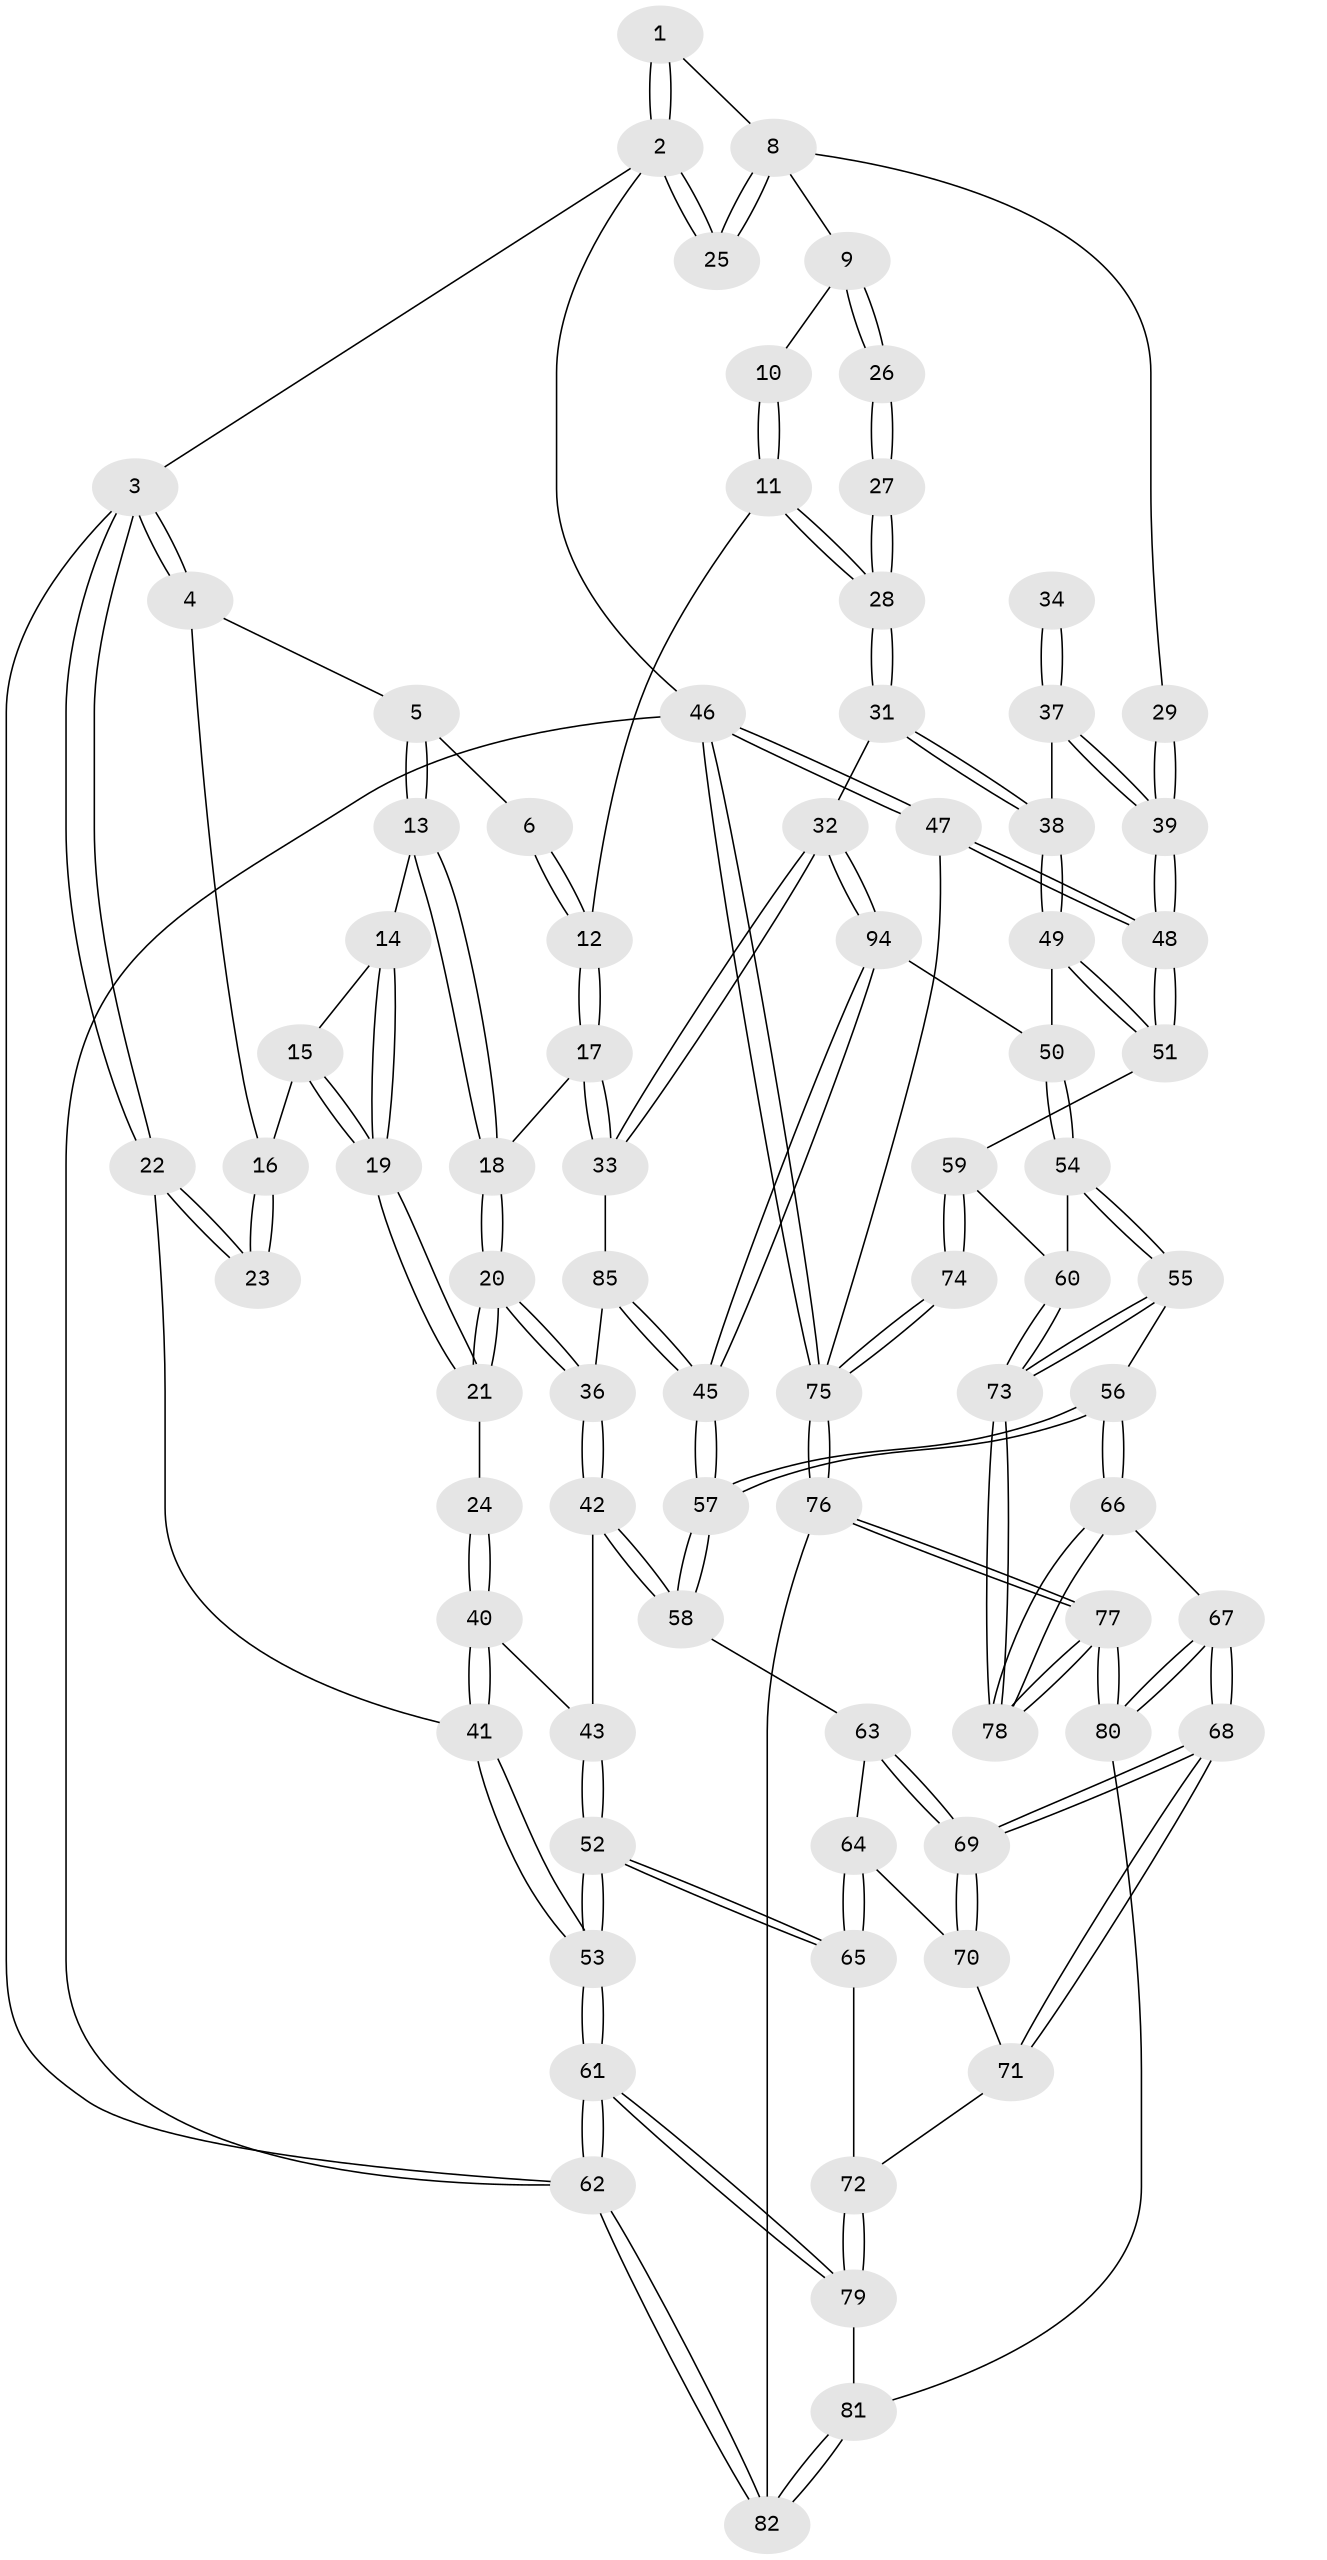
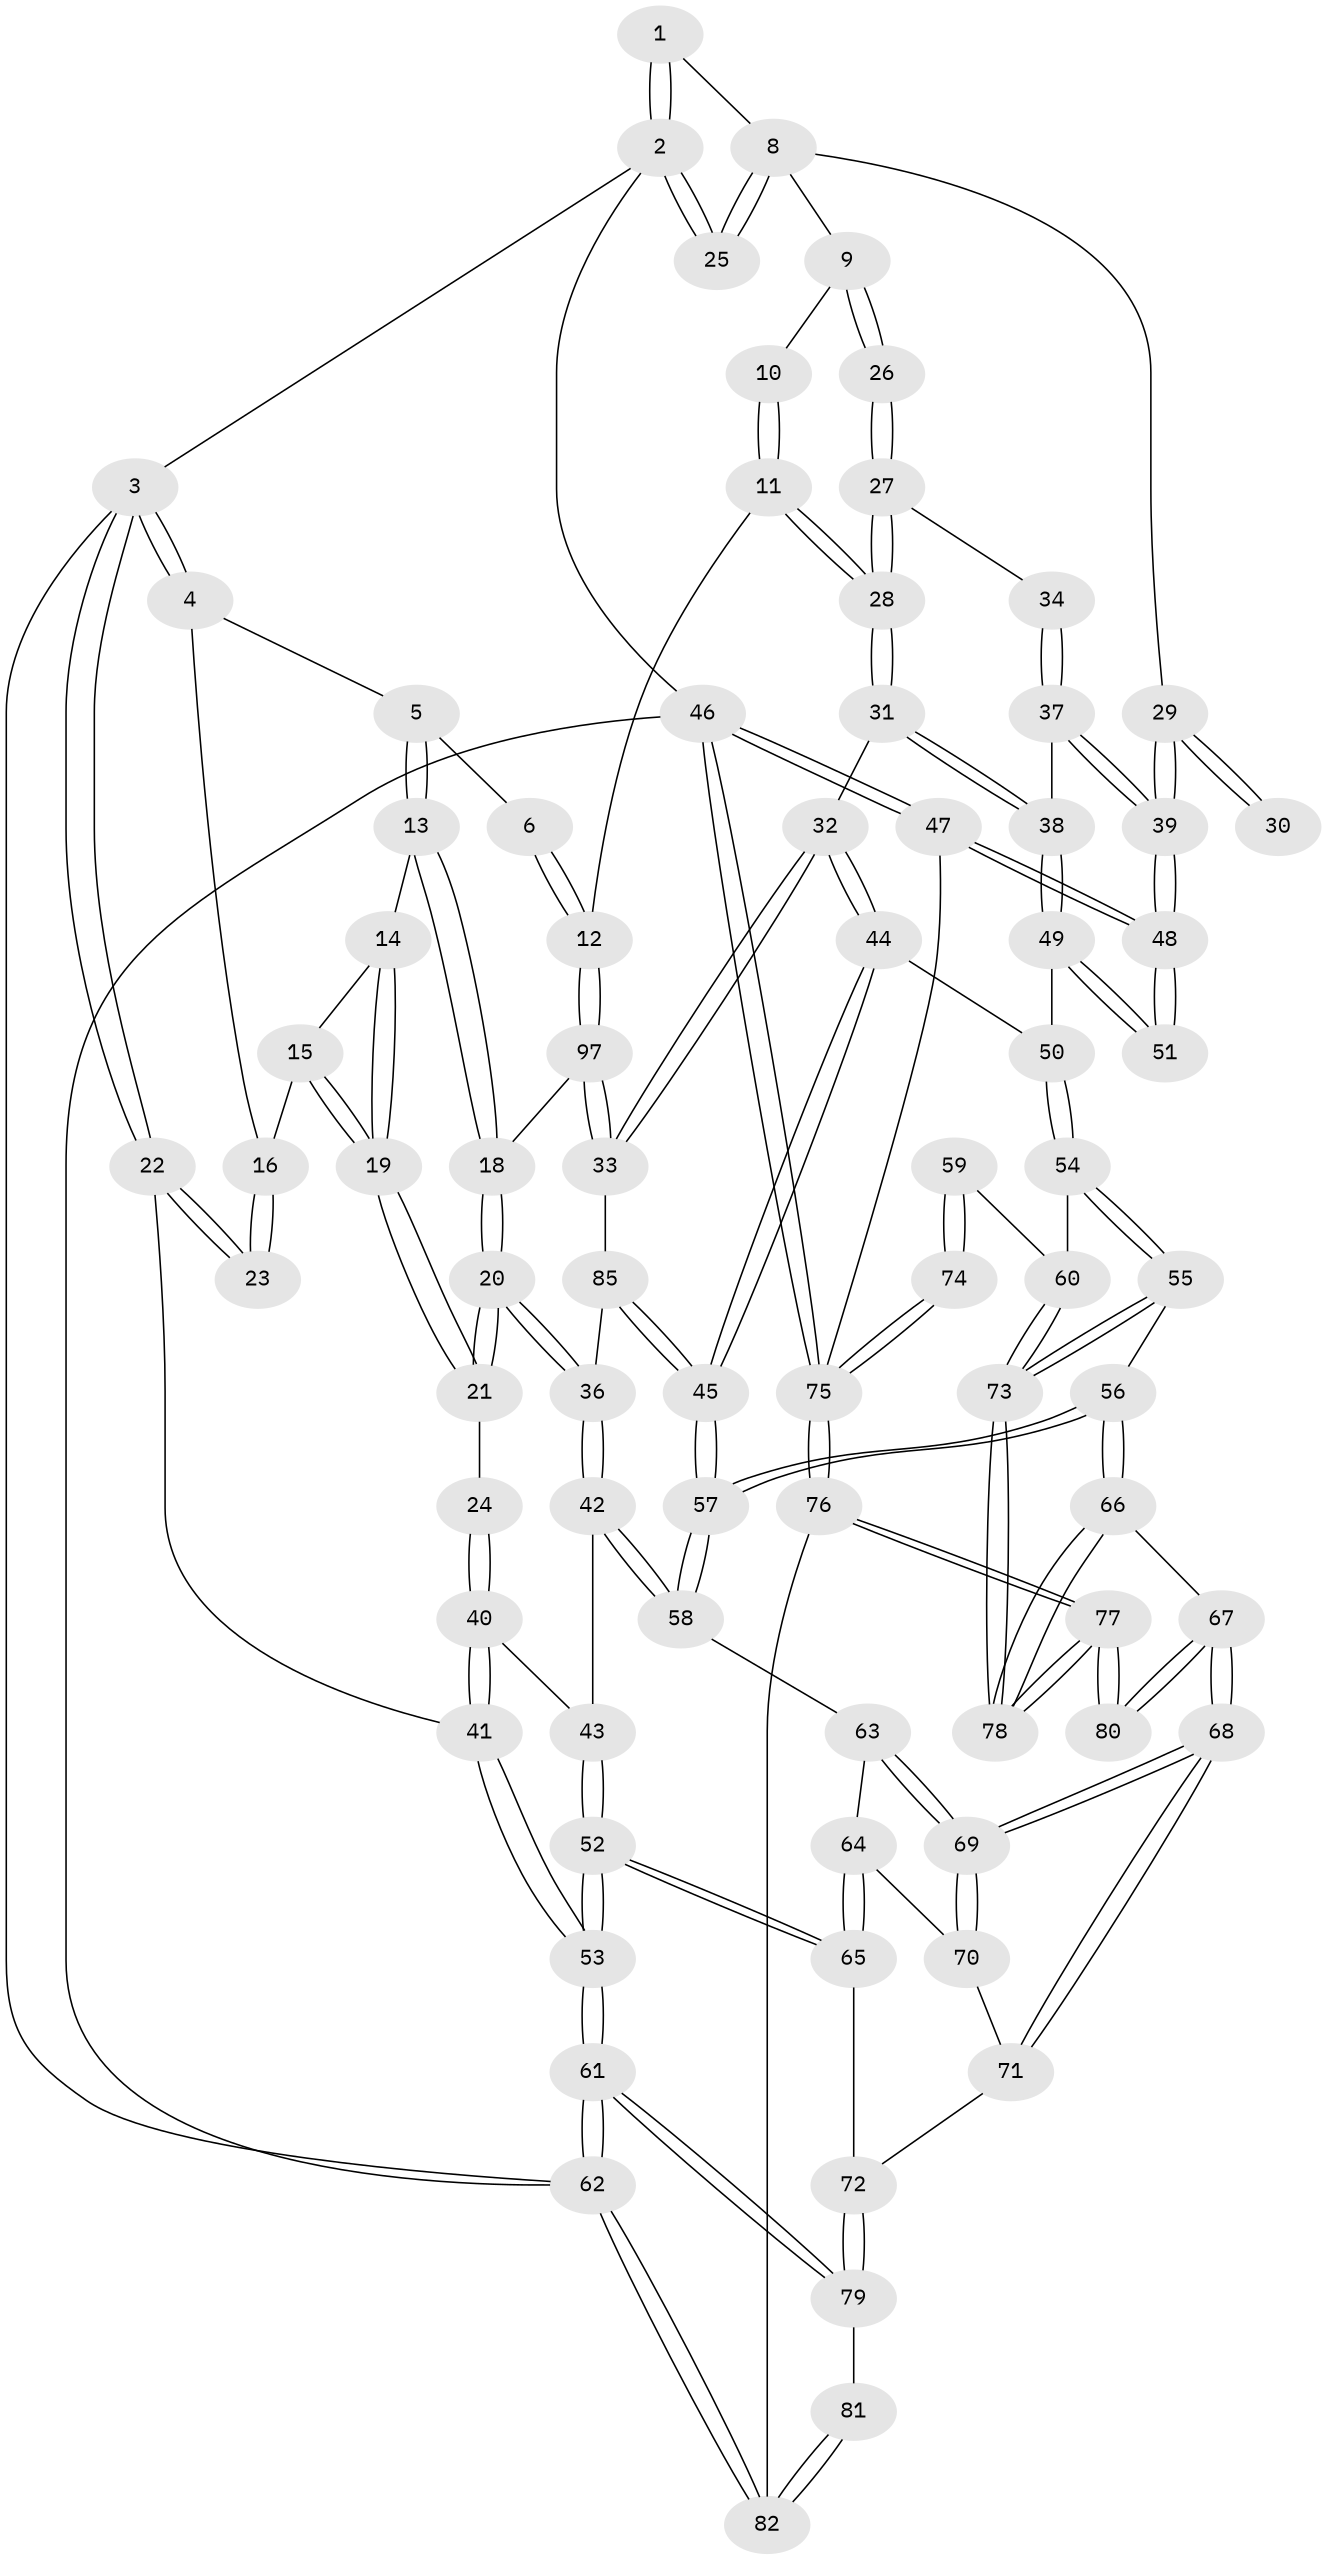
none -> (967, 544)
none -> (1278, 827)
(879, 940) -> (879, 940)
(590, 1053) -> (590, 1053)
(1060, 1110) -> none
(1141, 2148) -> none
